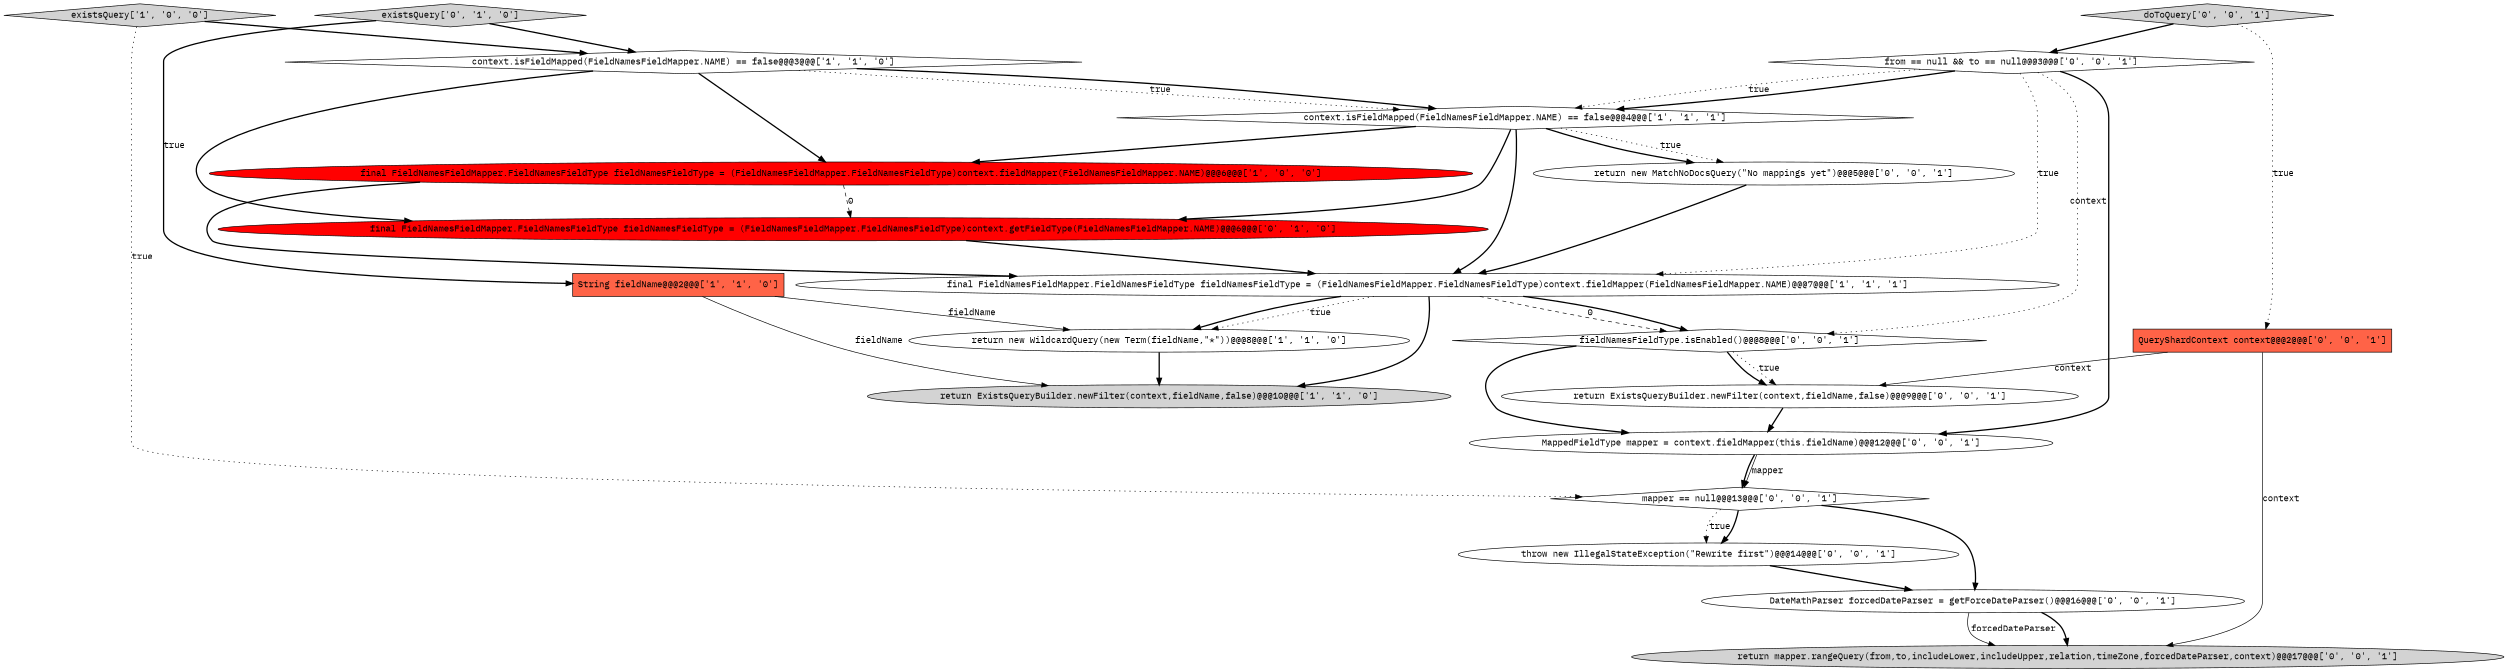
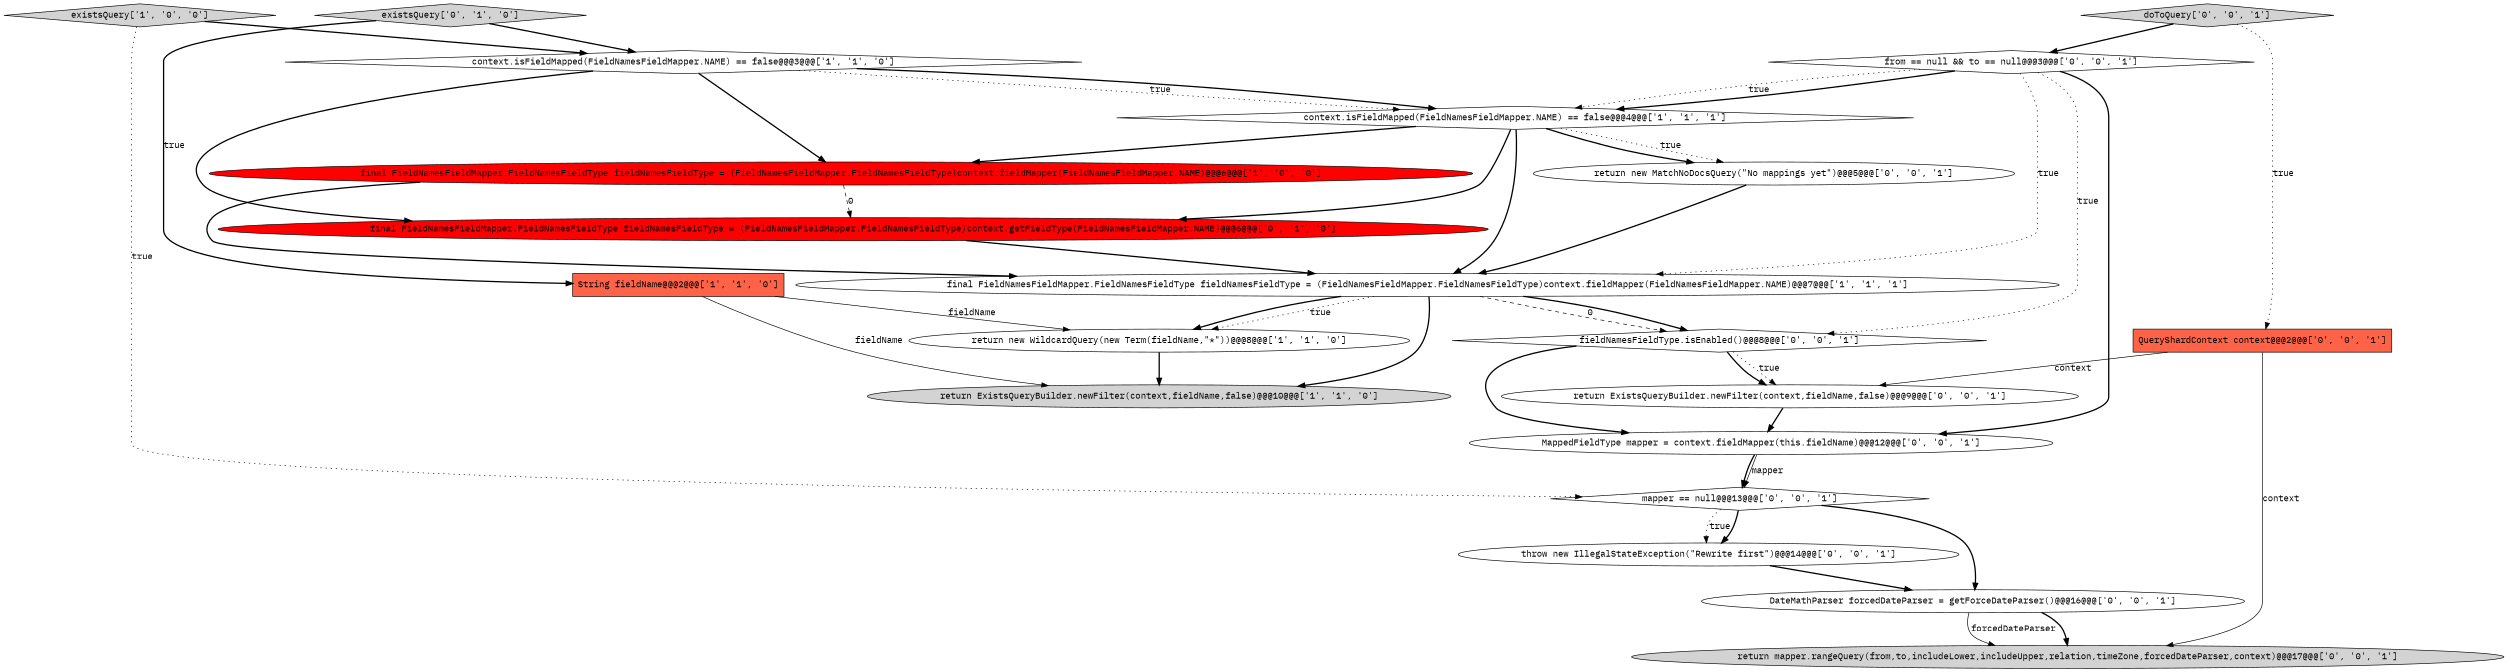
(2088, 201) -> (2088, 201)
